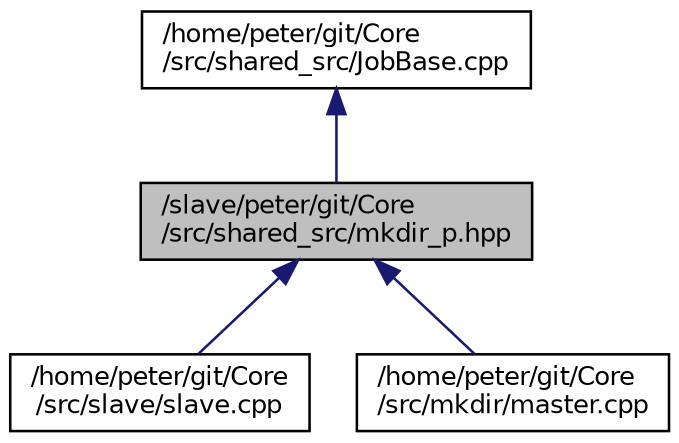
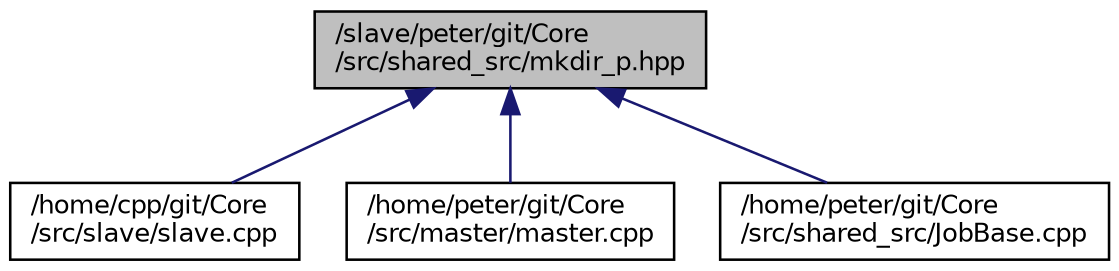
(336, 149) -> (725, 141)
(160, 393) -> (155, 221)
(513, 393) -> (510, 221)
